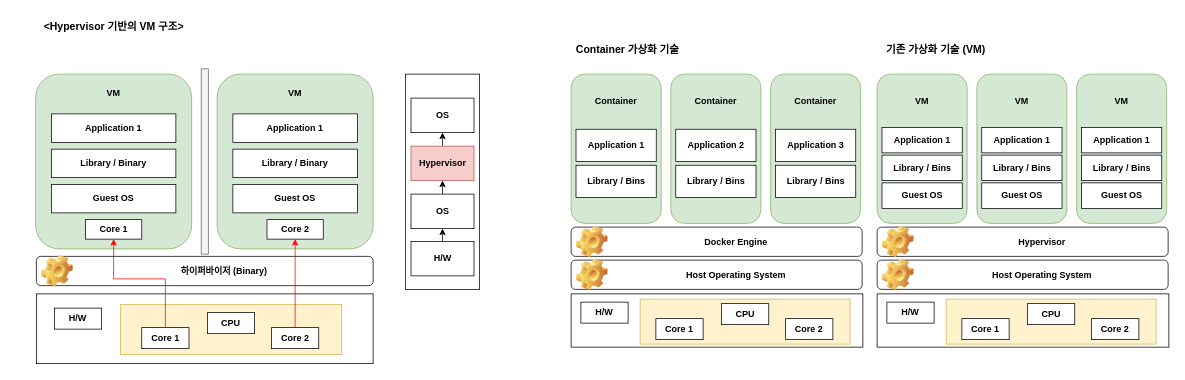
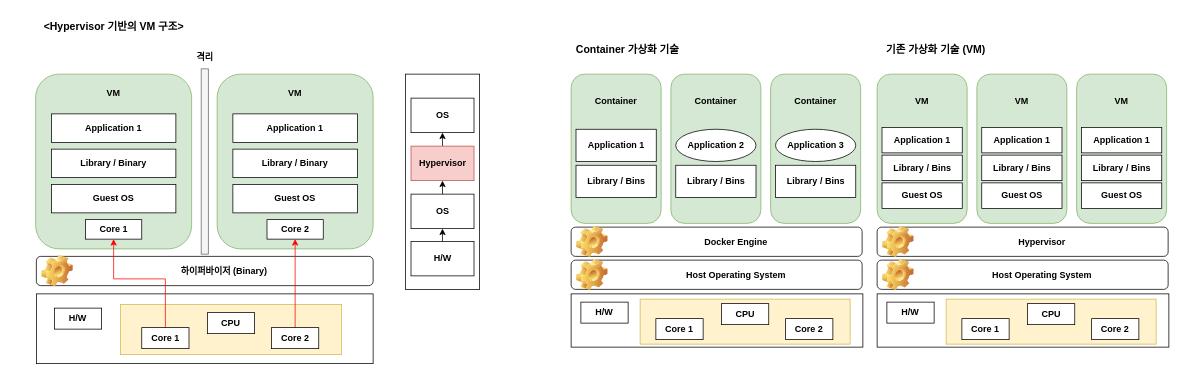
none -> (205, 57)
(716, 145) -> (716, 145)
(816, 145) -> (816, 145)
